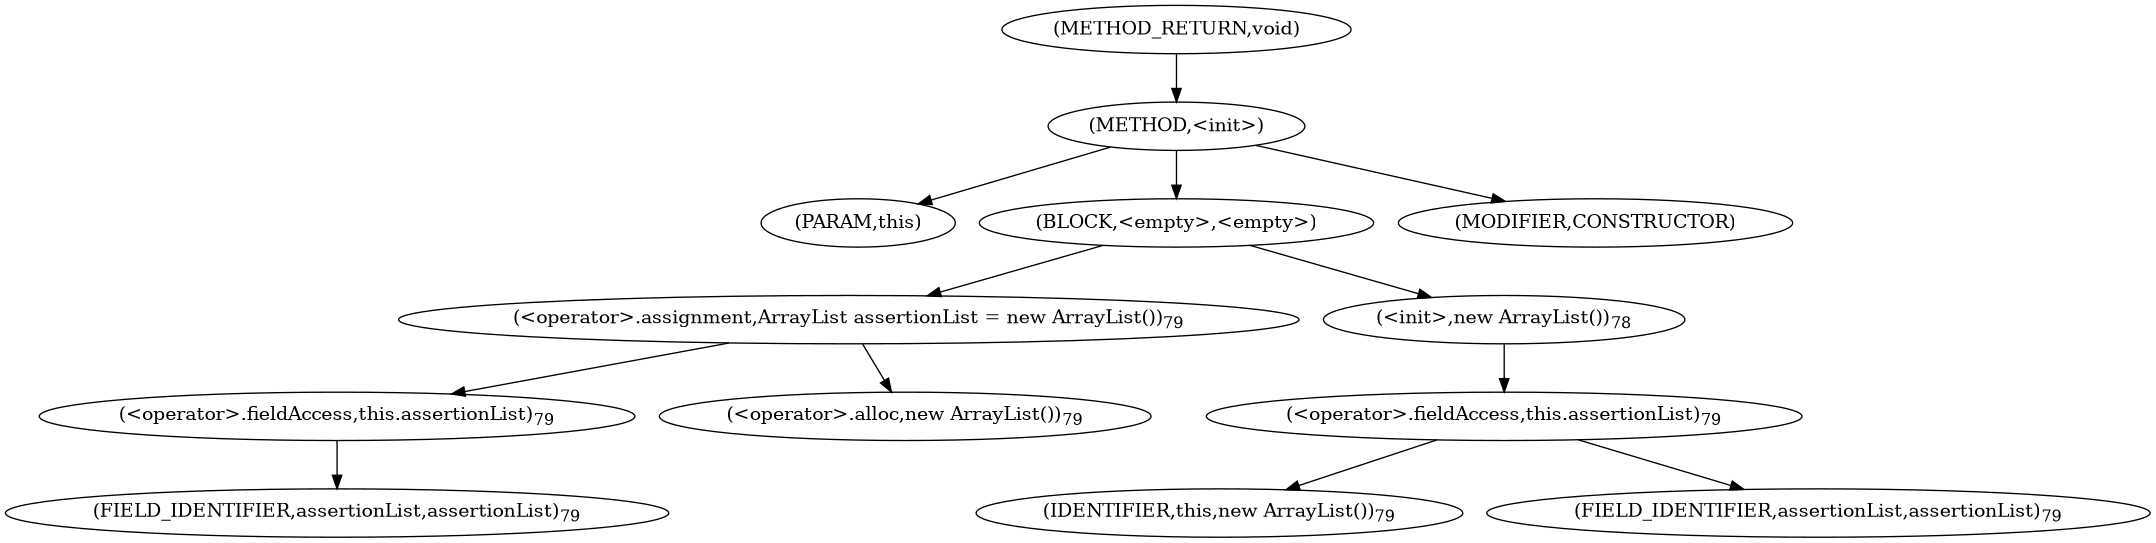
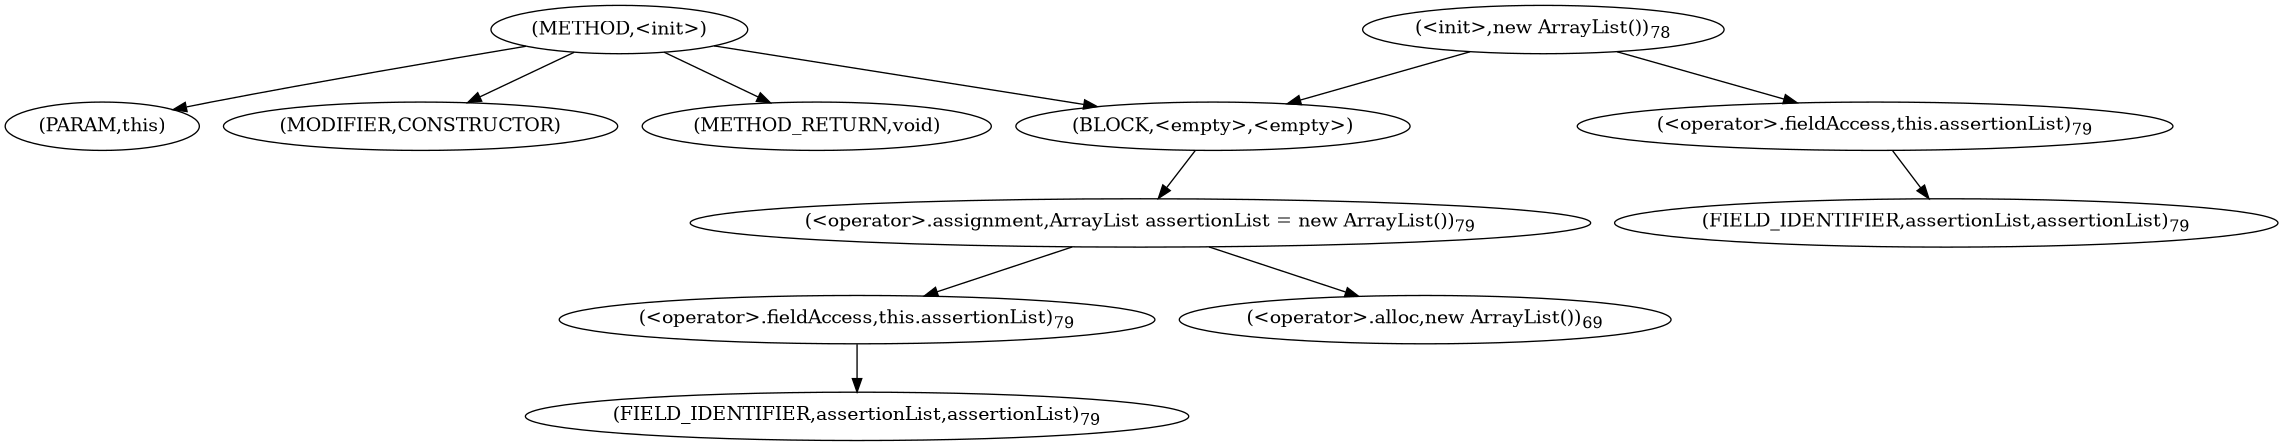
(1176, 71) -> (711, 75)
(1334, 270) -> (1385, 76)
(1073, 414) -> (1593, 318)
(1219, 513) -> none
